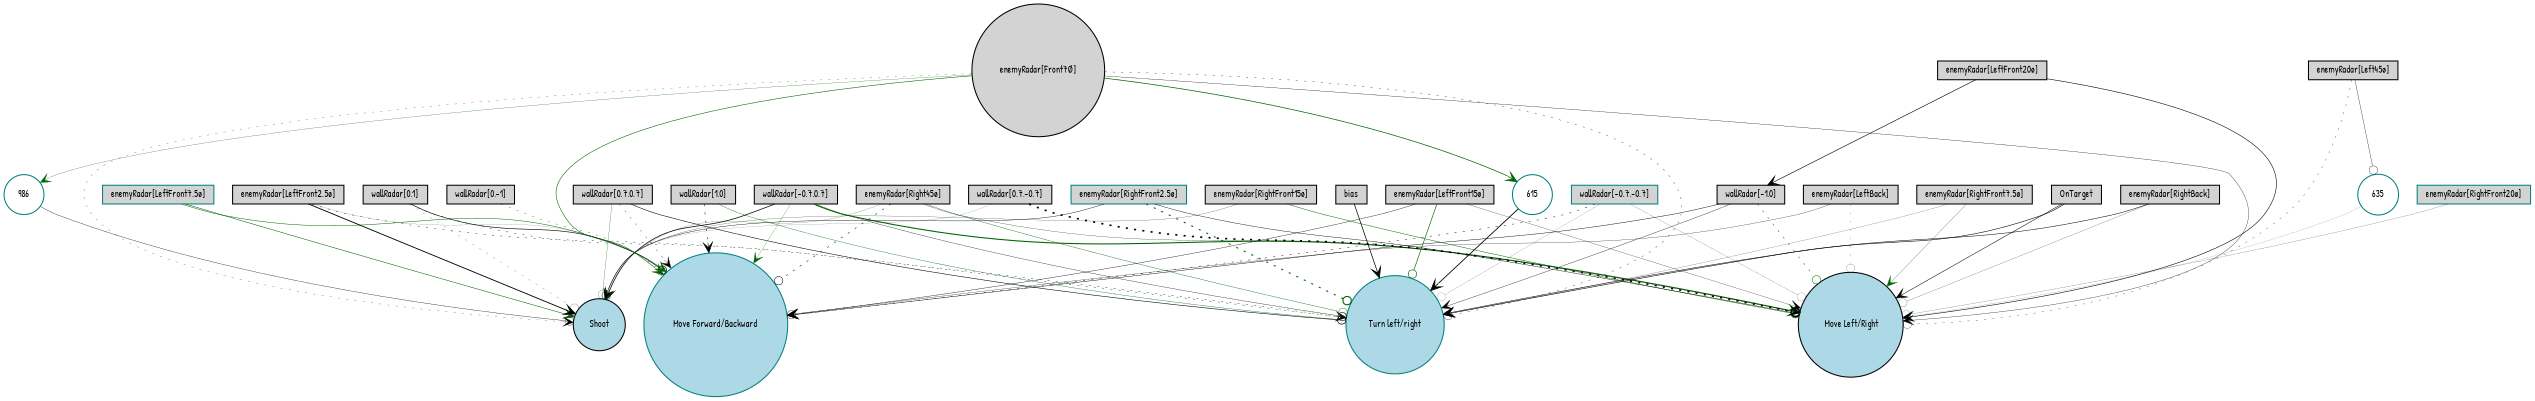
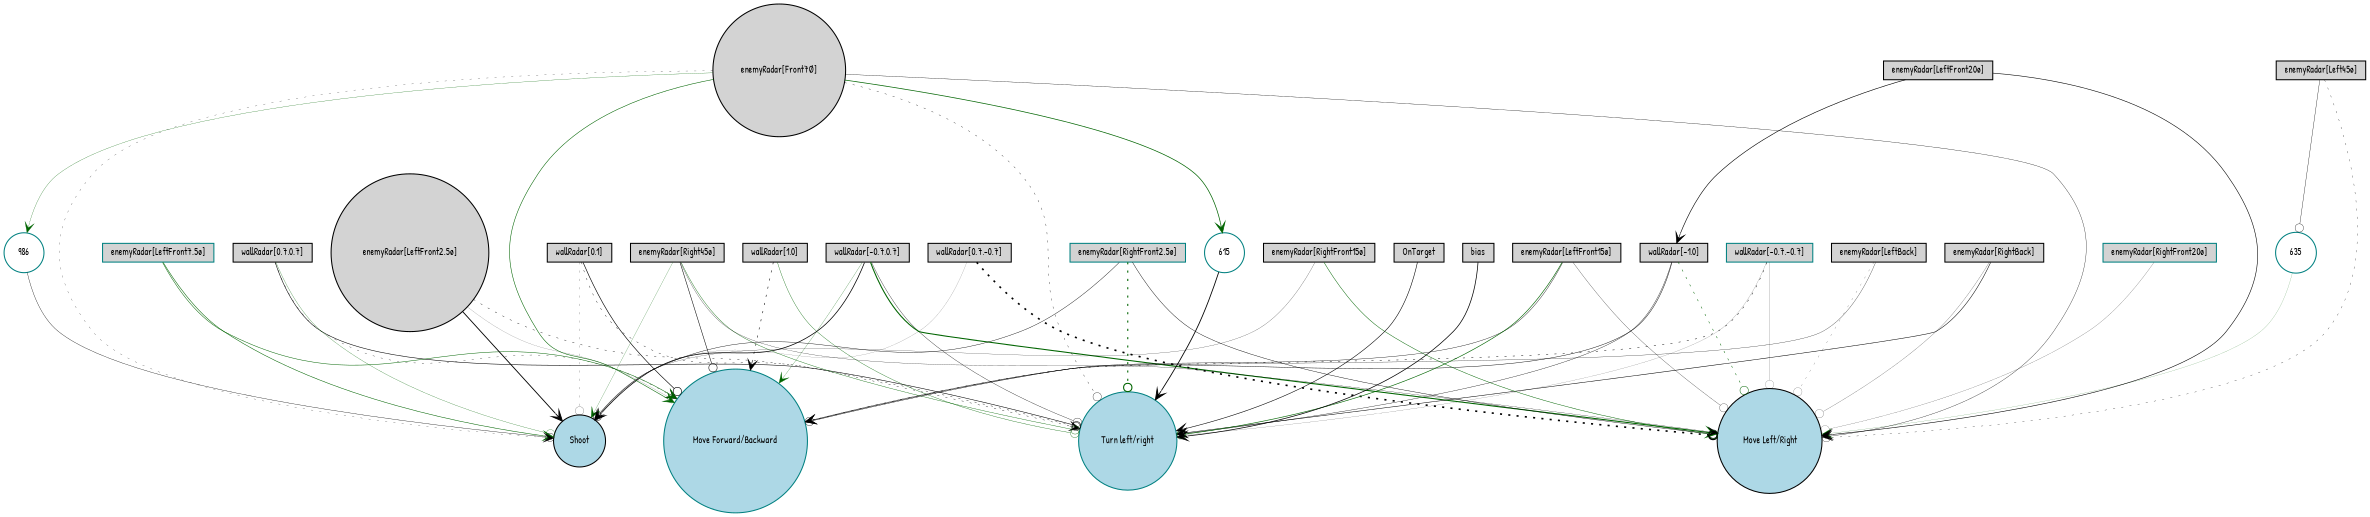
(288, 195) -> (410, 253)
(481, 195) -> none
(1975, 195) -> none
(845, 236) -> (696, 313)
(1984, 248) -> none
(1629, 255) -> (1640, 340)
